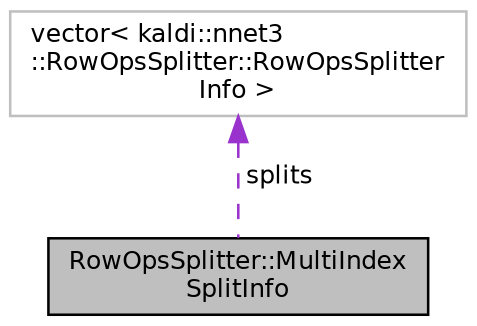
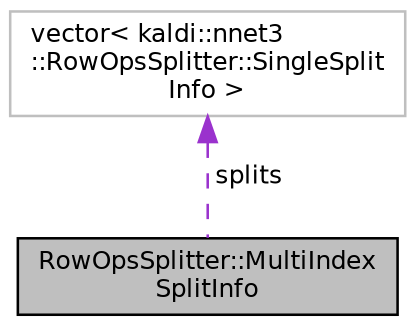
(238, 64) -> (208, 64)
